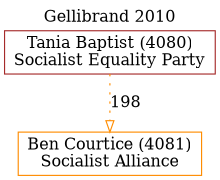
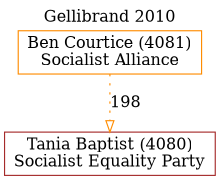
(110, 97) -> (110, 97)
